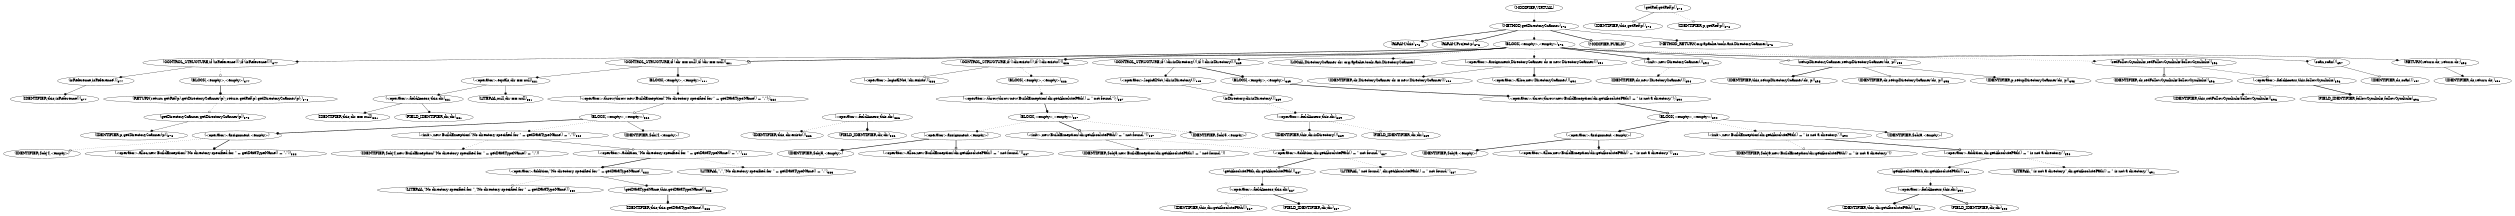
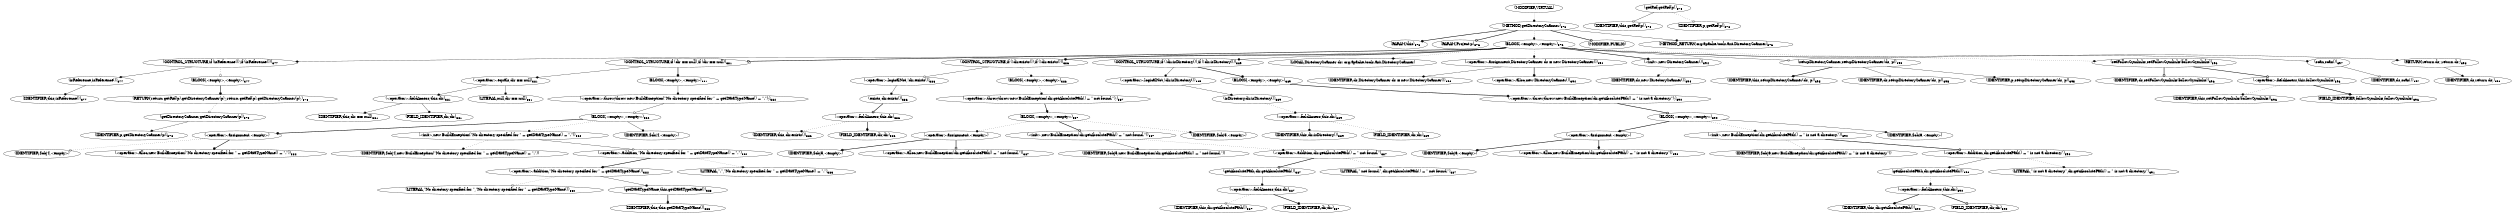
(2230, 72) -> (2230, 72)
none -> (888, 99)
